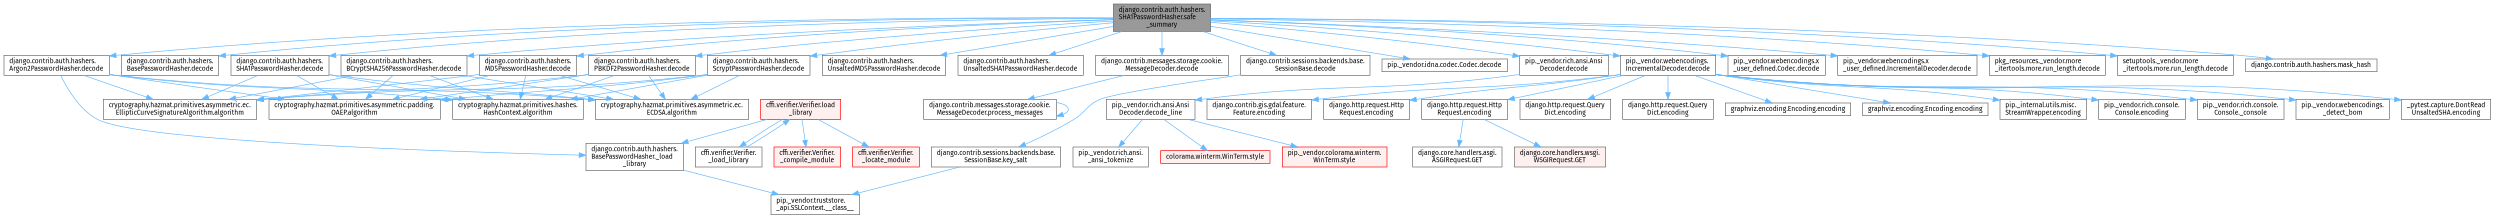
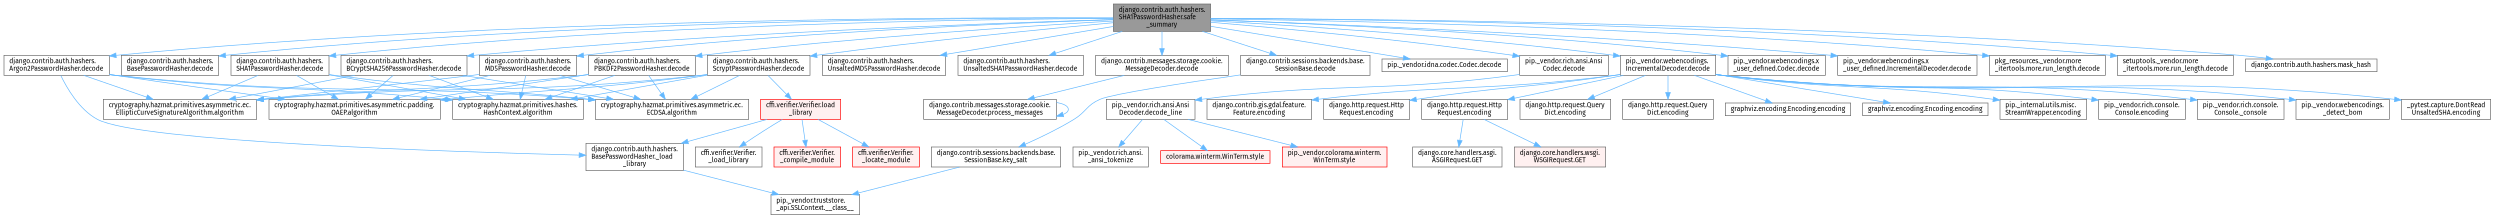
(1564, 65) -> (1564, 65)
(766, 135) -> (777, 85)
